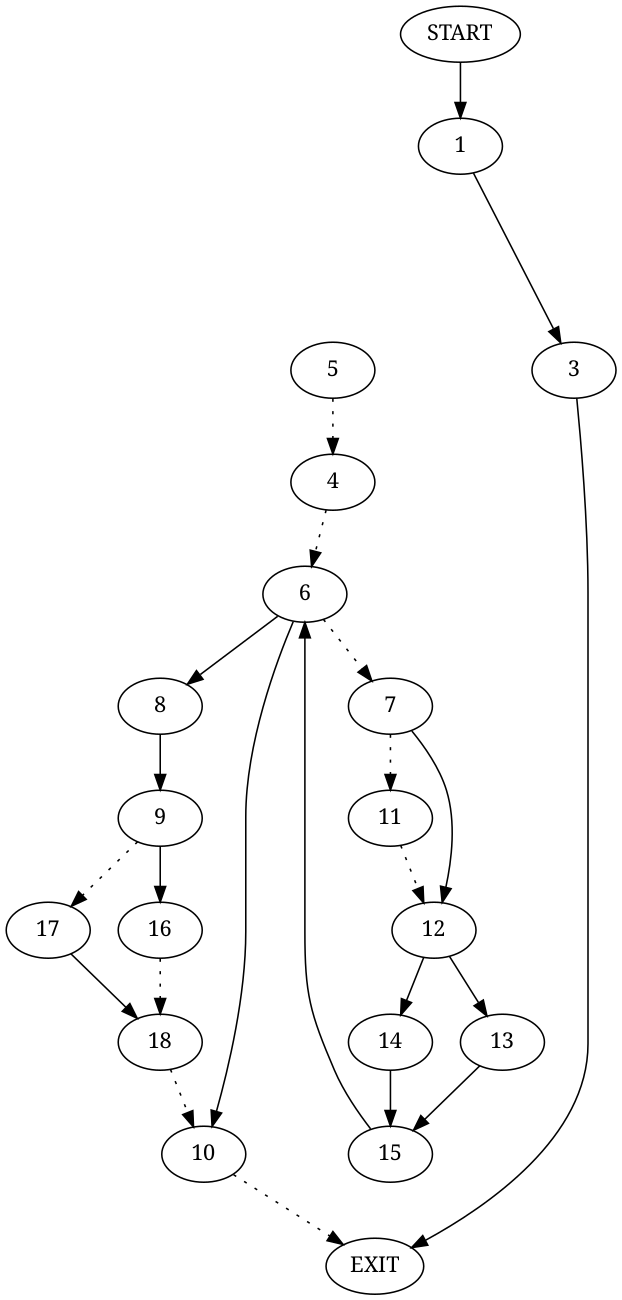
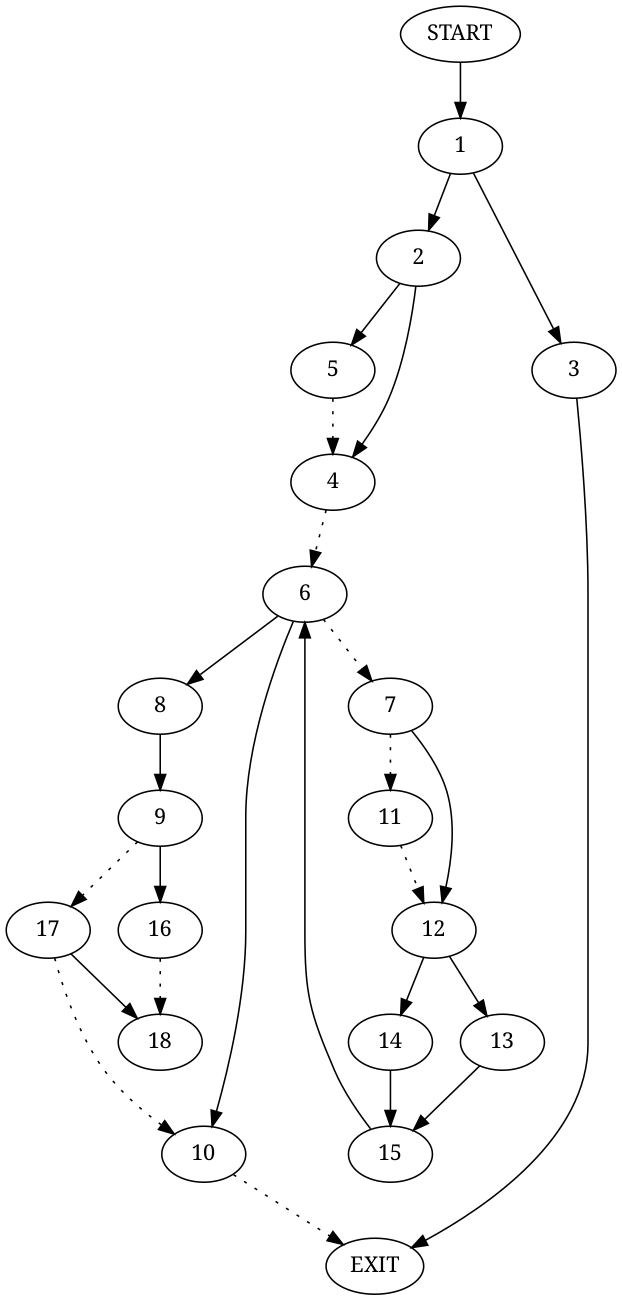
none -> (418, 258)
(179, 1091) -> (92, 1052)
